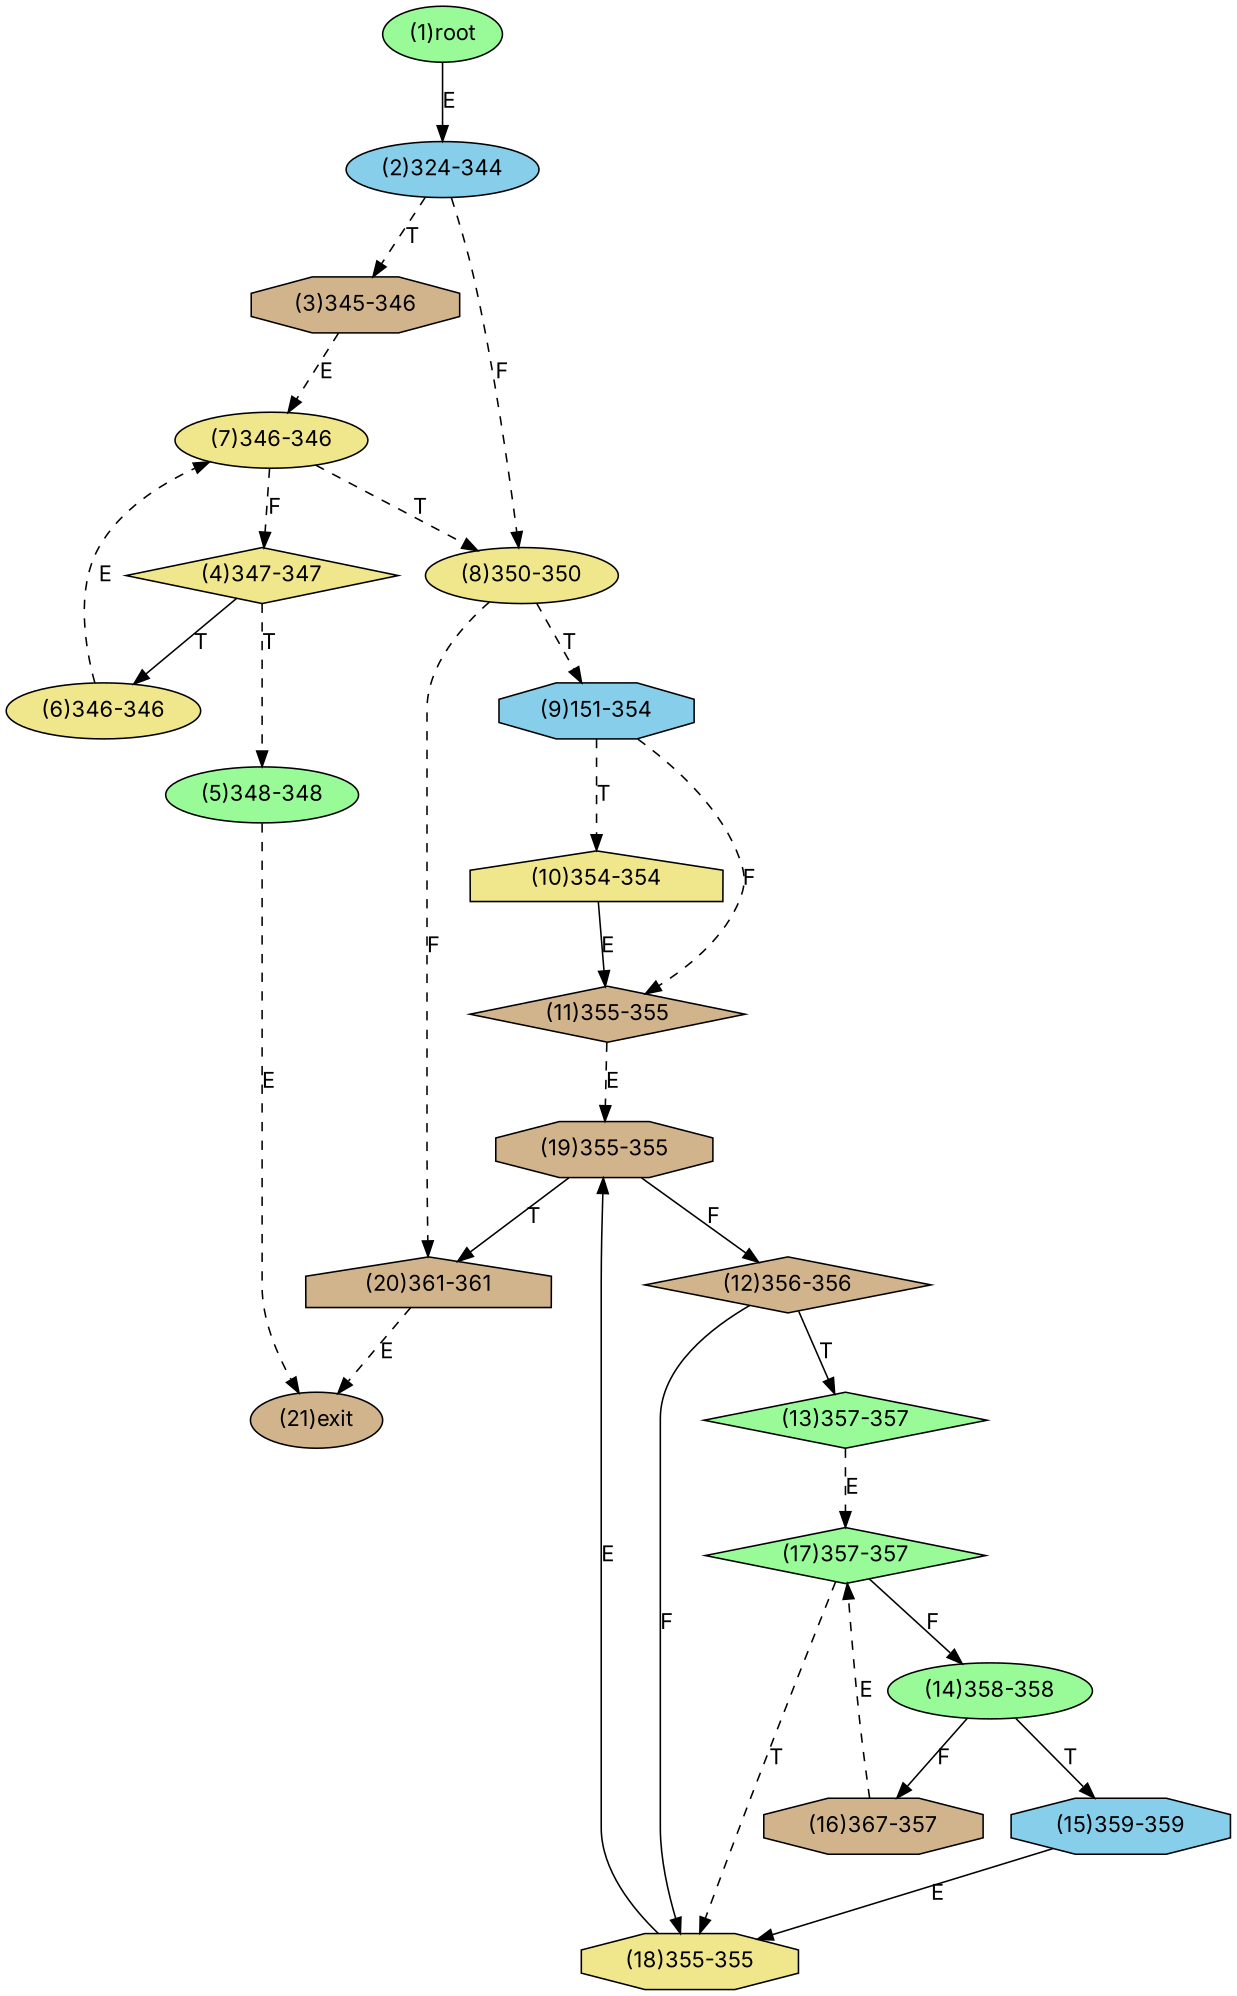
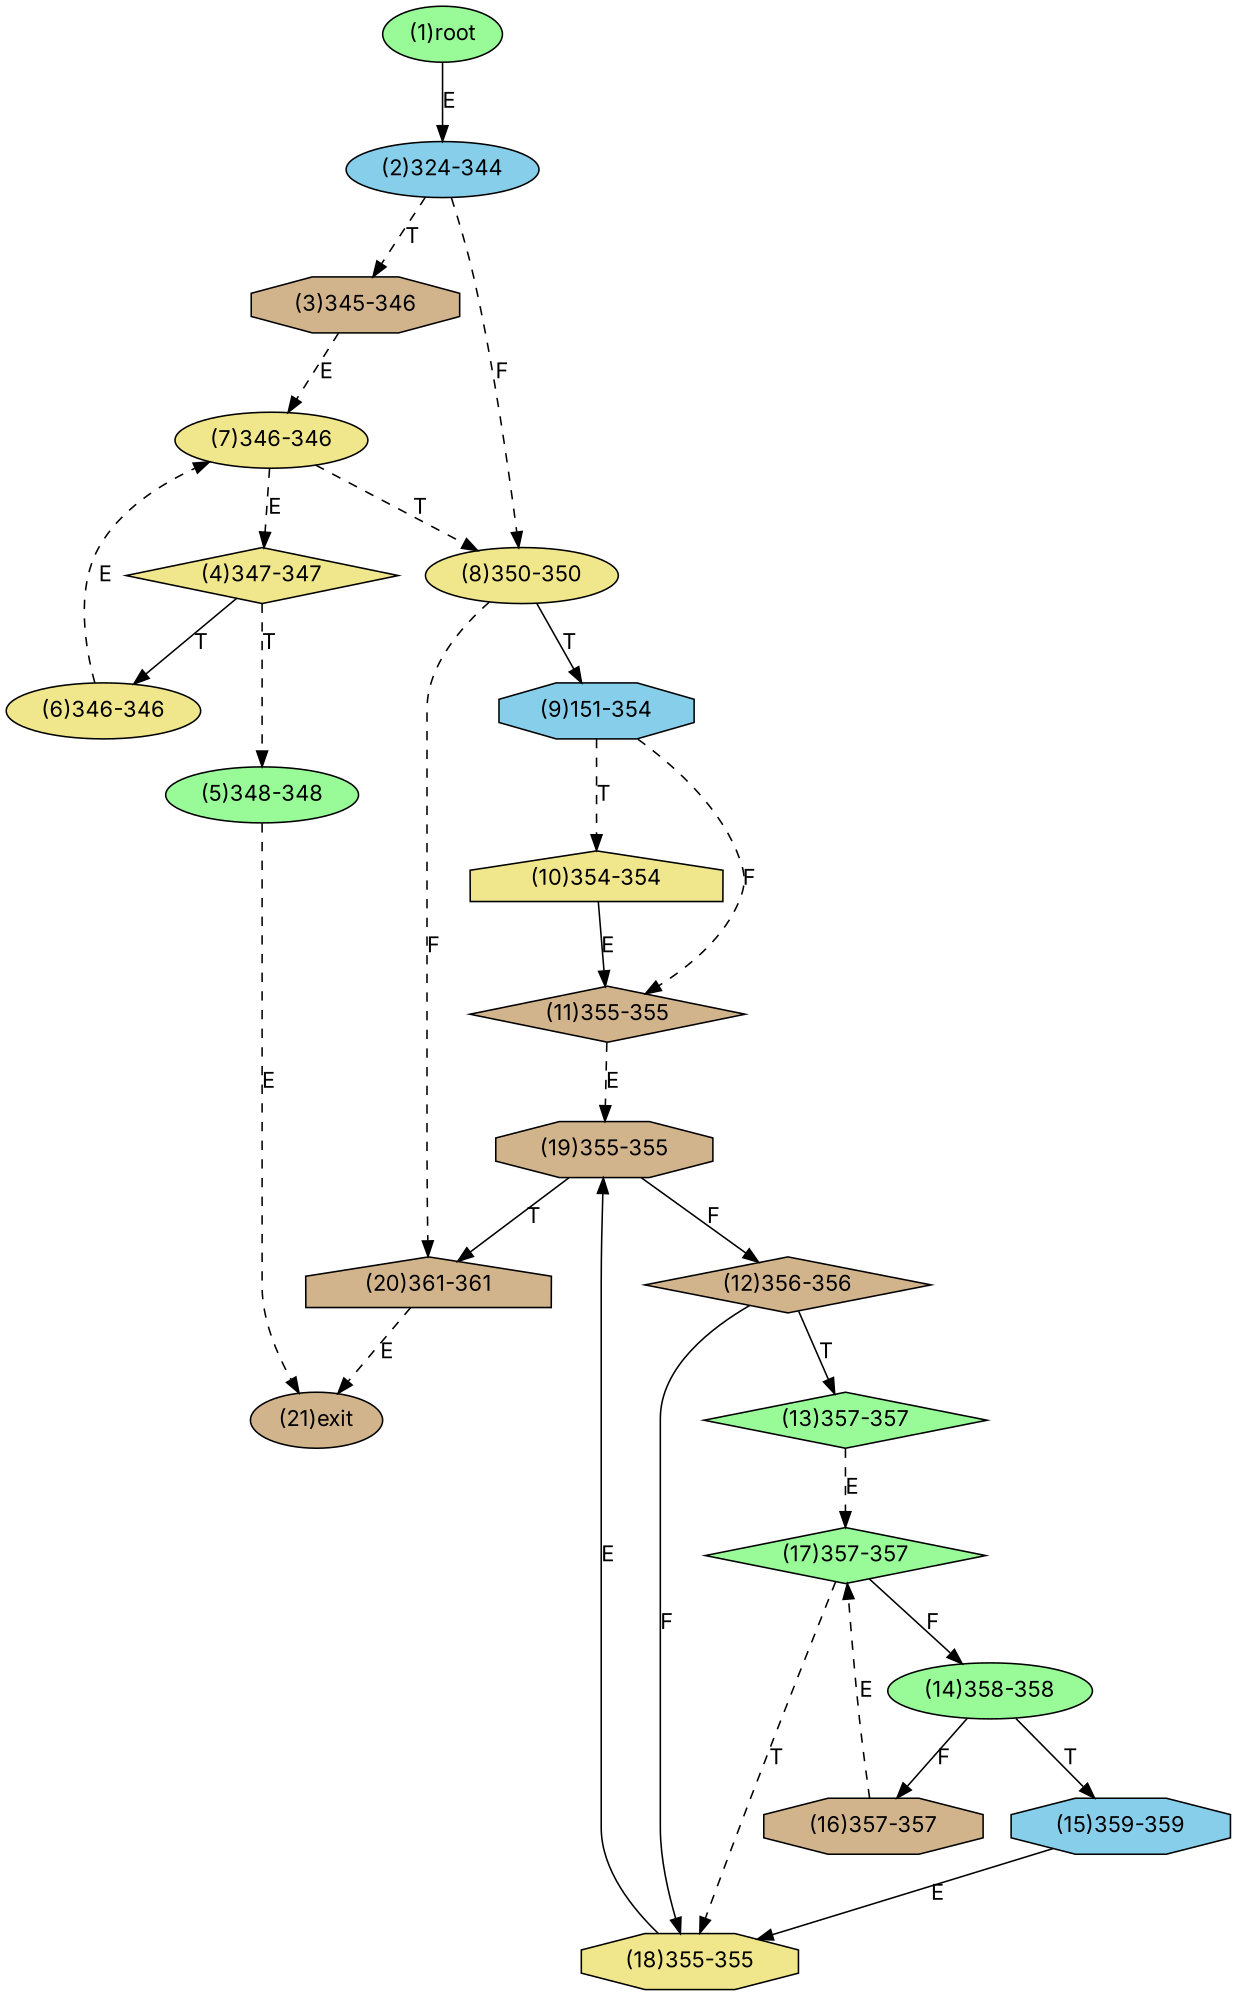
(275, 508) -> (275, 508)
(555, 636) -> (555, 636)
(873, 1826) -> (873, 1826)
